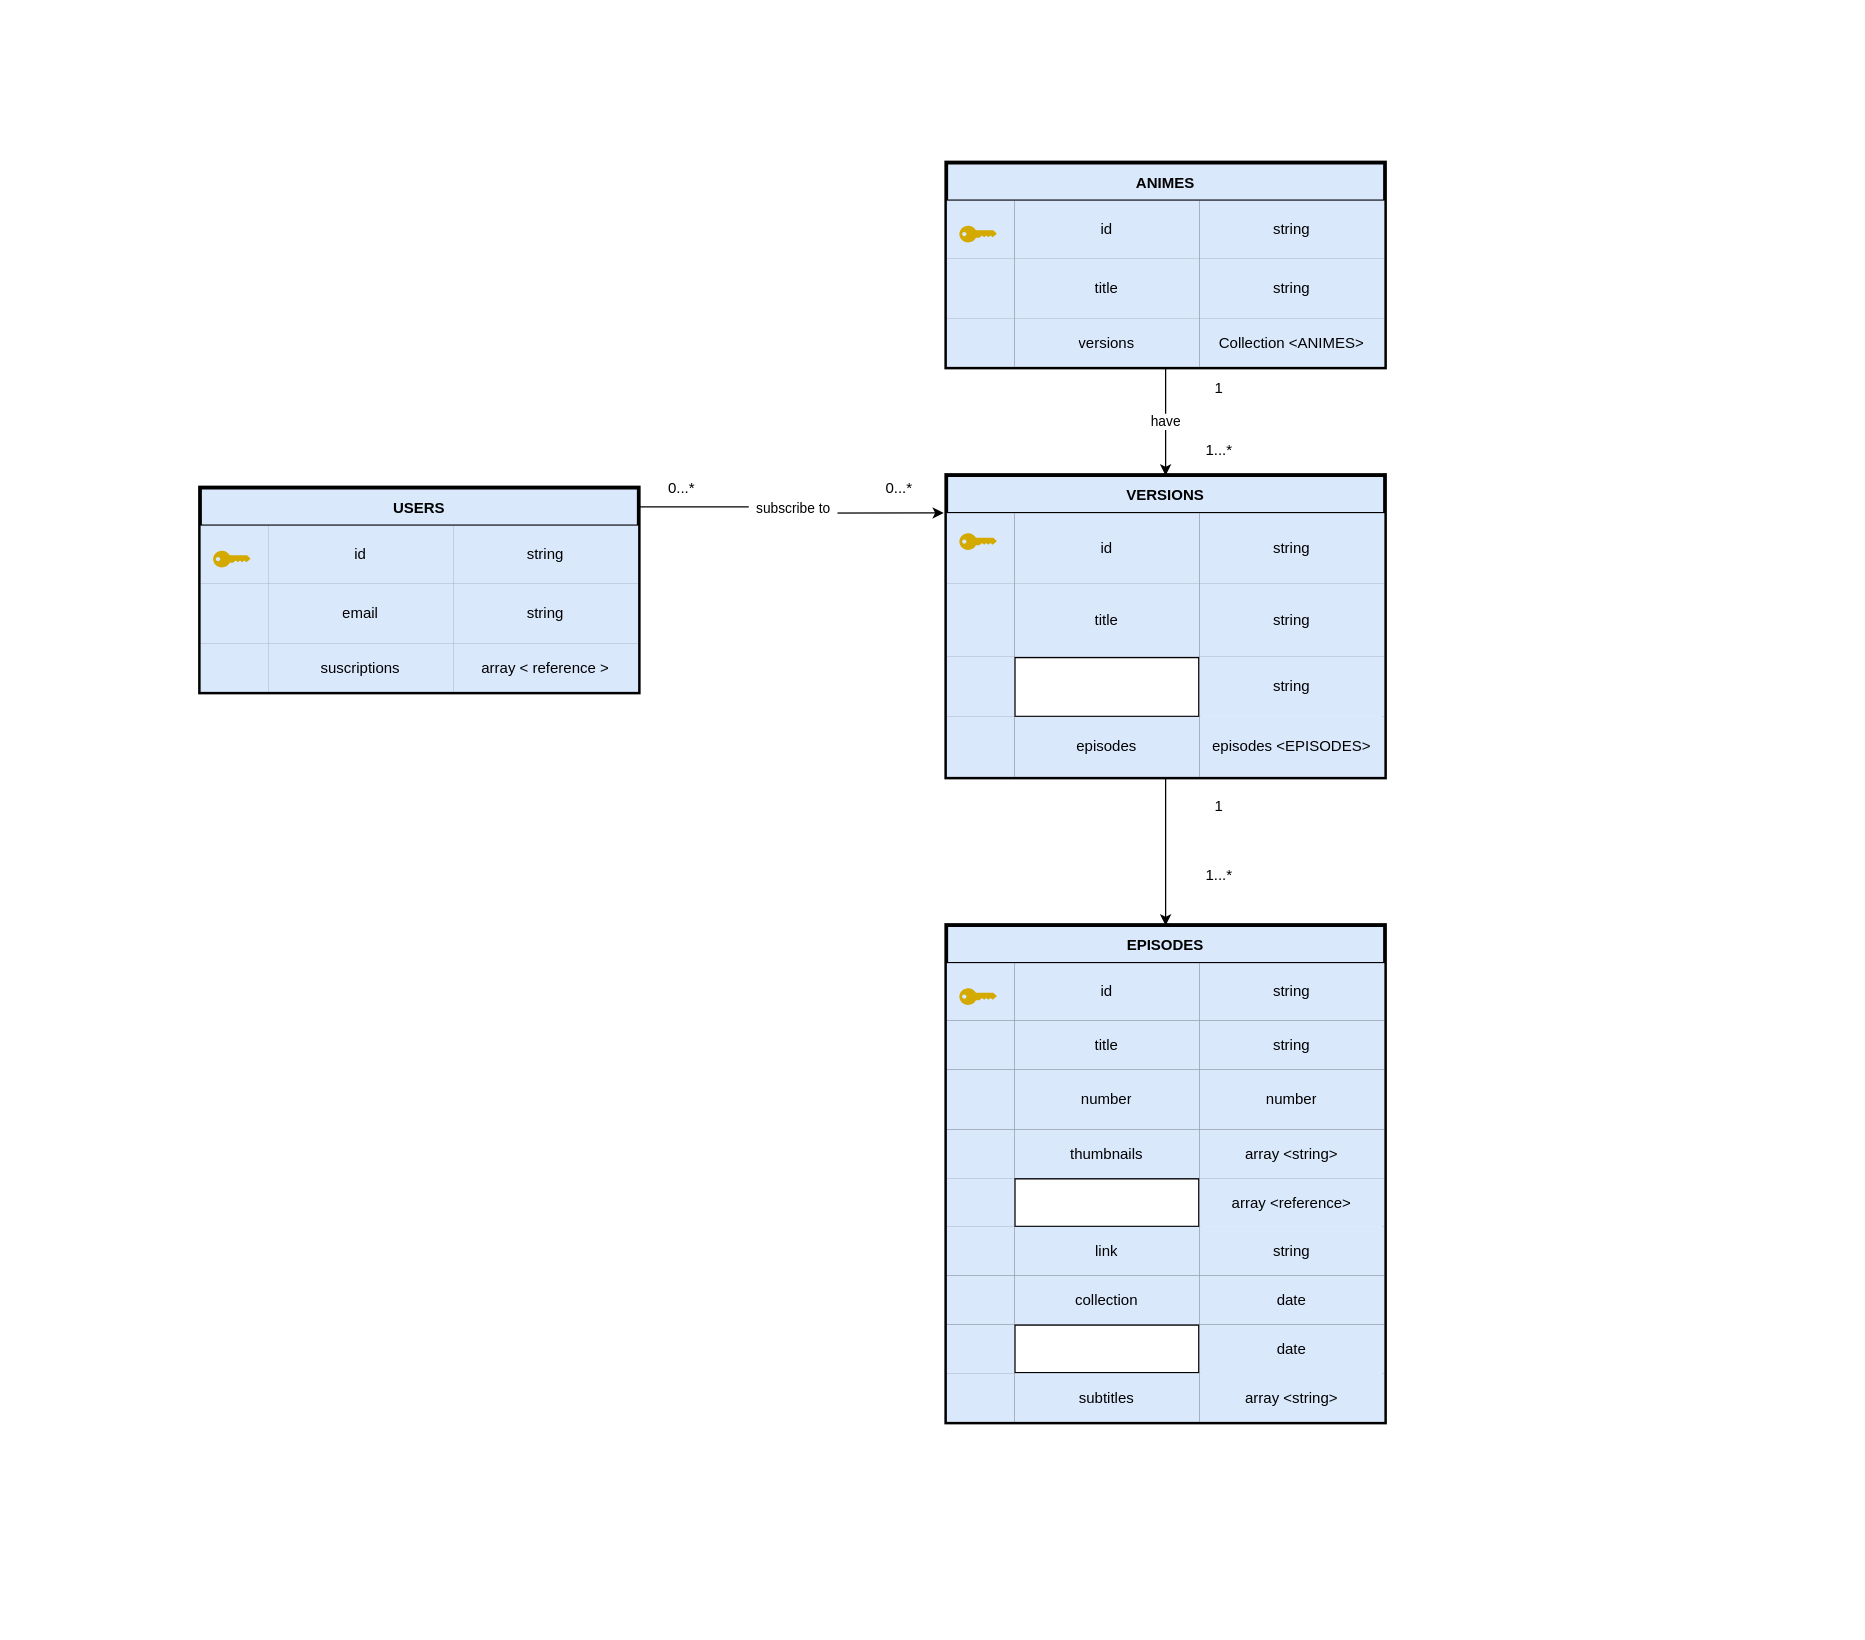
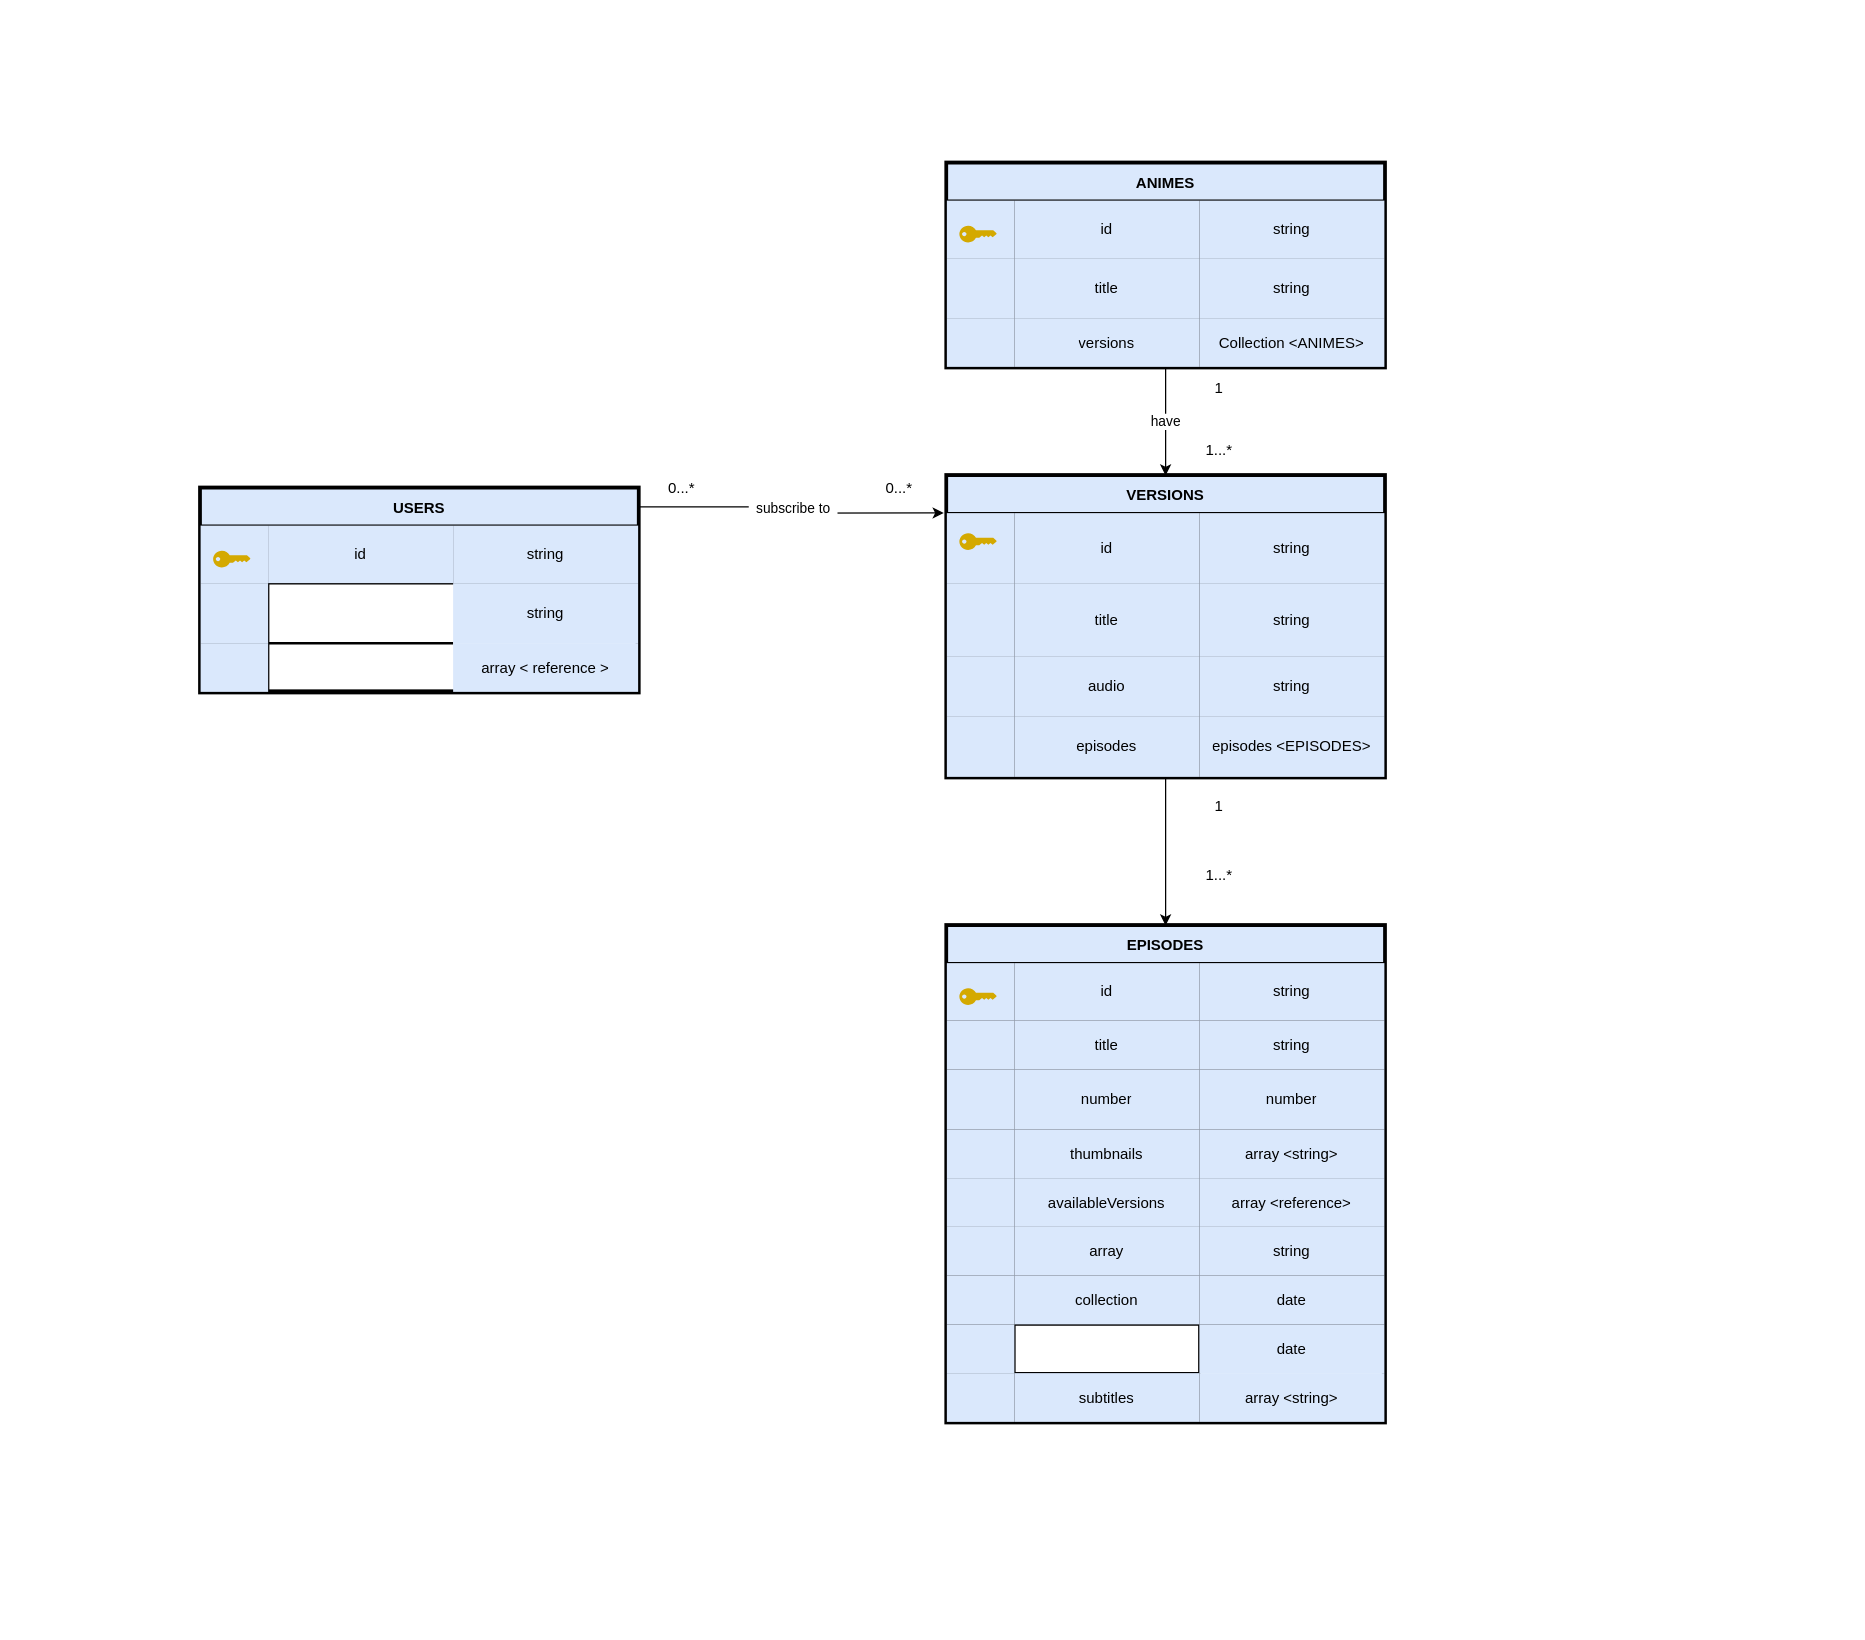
(361, 613) -> none
(361, 668) -> none
none -> (1107, 687)
none -> (1107, 1203)
(1107, 1252) -> (1107, 1252)
